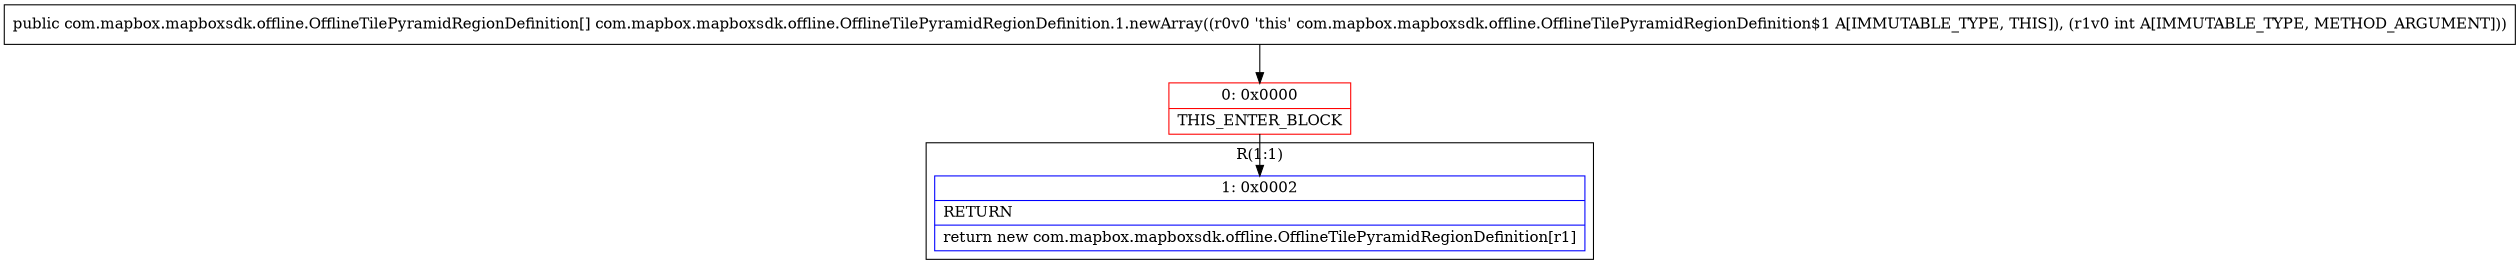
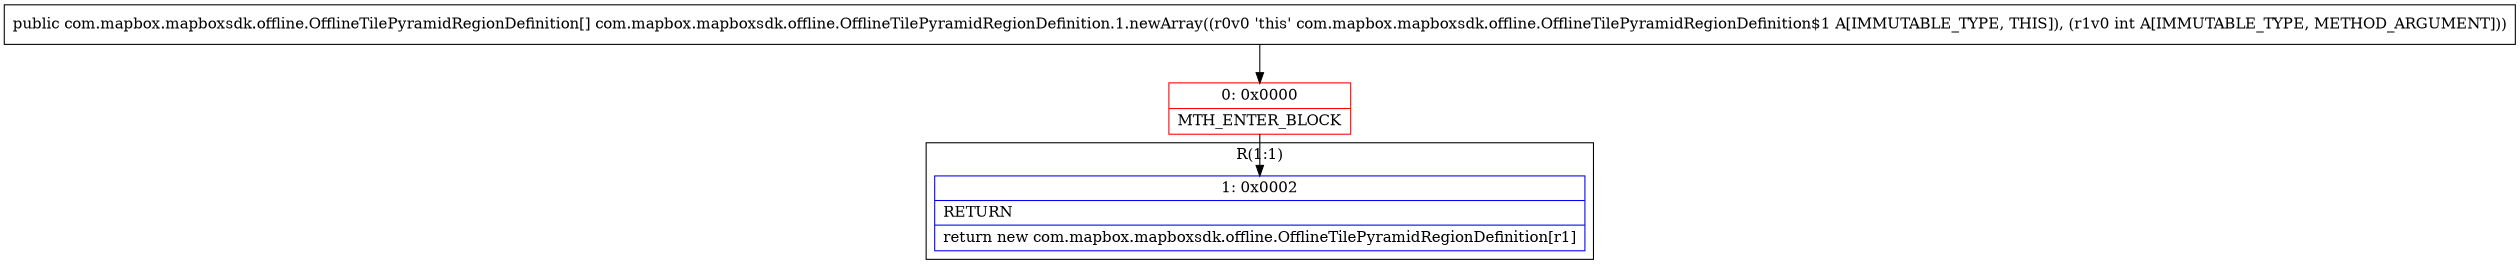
(1260, 121) -> (1260, 121)
